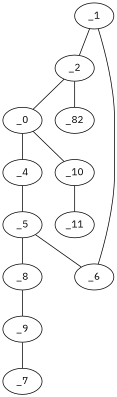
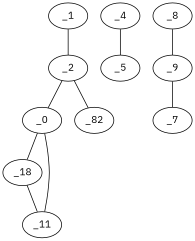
(22, 147) -> (49, 173)
(75, 173) -> (22, 173)
(22, 251) -> none
(94, 277) -> none
